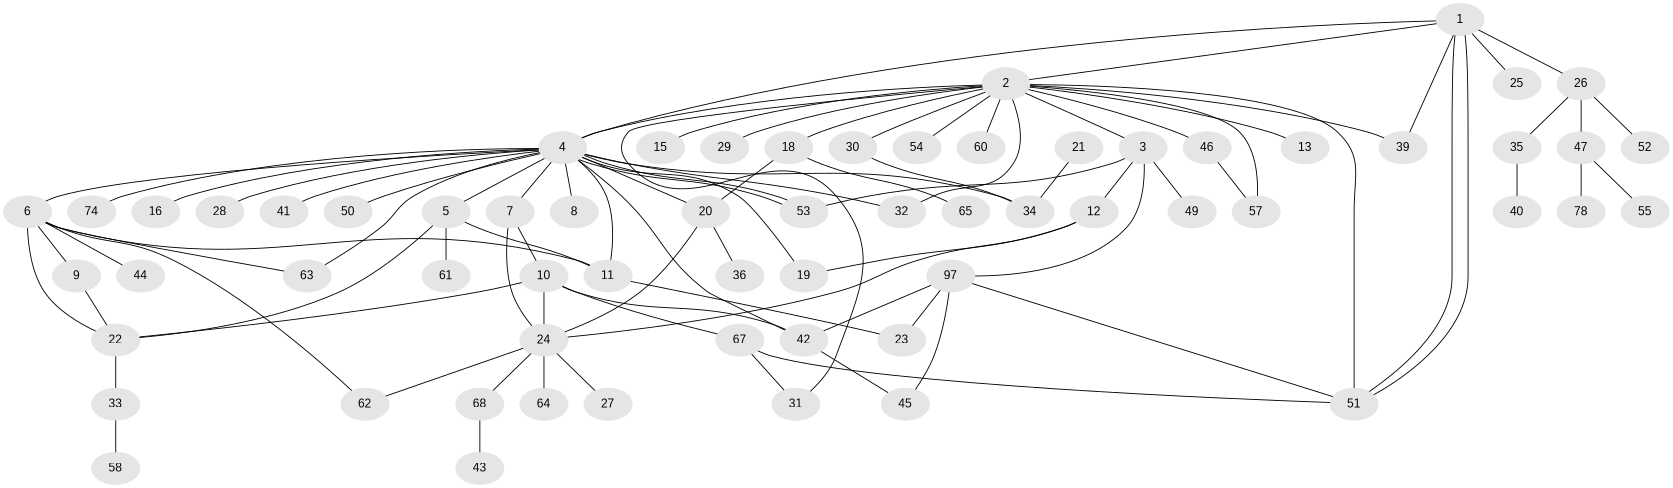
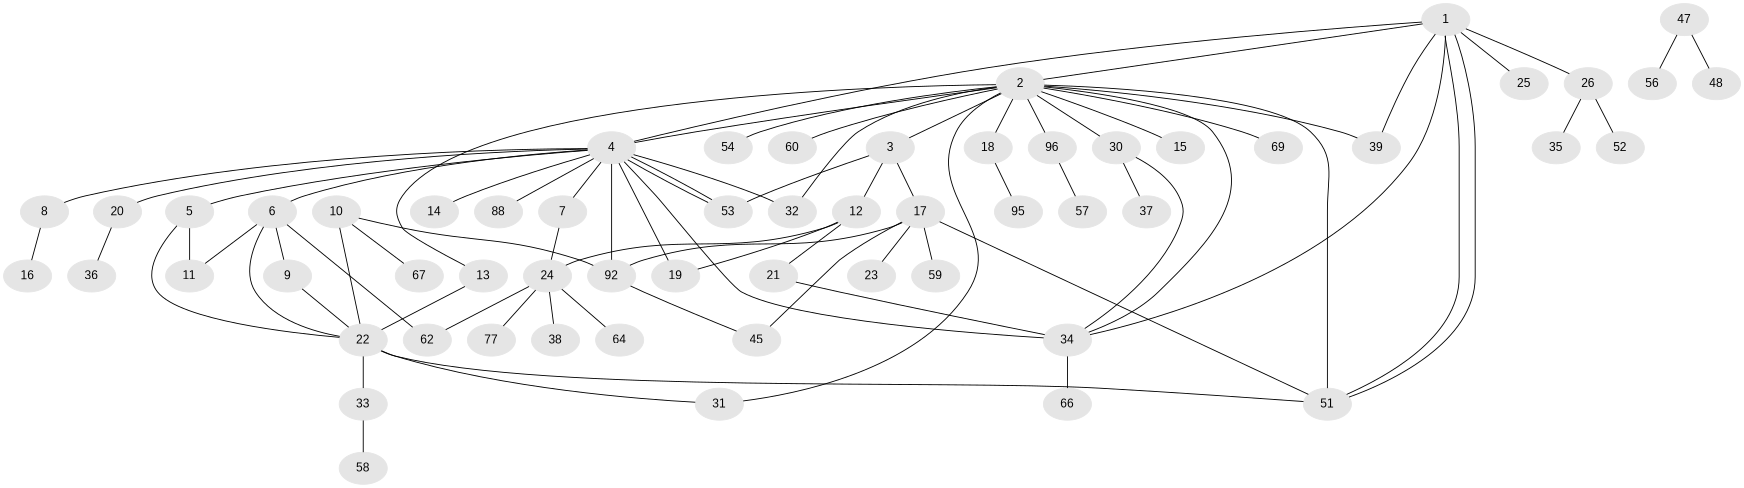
(1581, 116) -> none
(1237, 130) -> (1231, 174)
(725, 148) -> (1278, 148)
(1207, 148) -> (1052, 148)
(309, 170) -> (36, 244)
(747, 180) -> none
(609, 205) -> none
(92, 212) -> (434, 212)
(220, 212) -> (499, 212)
(284, 212) -> none
(348, 212) -> none
(966, 212) -> (1018, 212)
none -> (1147, 212)
(1192, 212) -> none
(1517, 212) -> none
(1581, 212) -> (1716, 84)
(1645, 212) -> (1652, 84)
none -> (1333, 234)
(523, 237) -> none
none -> (810, 248)
(141, 276) -> none
(307, 276) -> none
(446, 276) -> none
none -> (936, 276)
(951, 276) -> (921, 212)
(641, 292) -> none
(749, 306) -> none
none -> (423, 308)
(544, 308) -> none
(804, 340) -> (612, 276)
(768, 372) -> (537, 386)
(1043, 388) -> (864, 384)
(480, 404) -> (556, 340)
(608, 404) -> (491, 340)
none -> (1067, 404)
(480, 468) -> none
